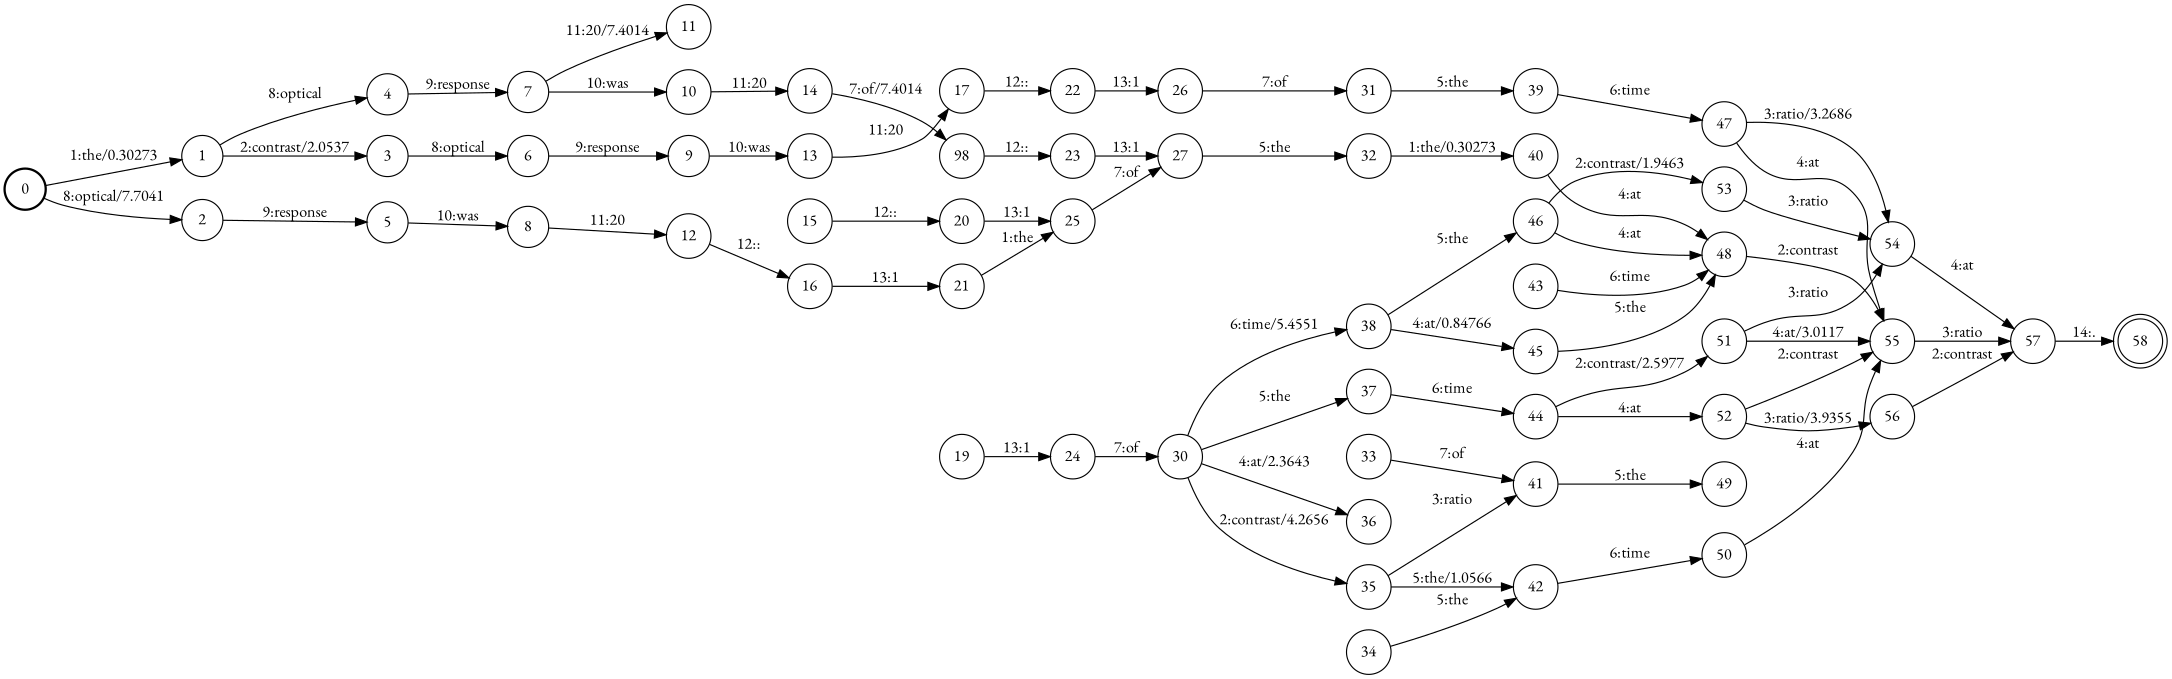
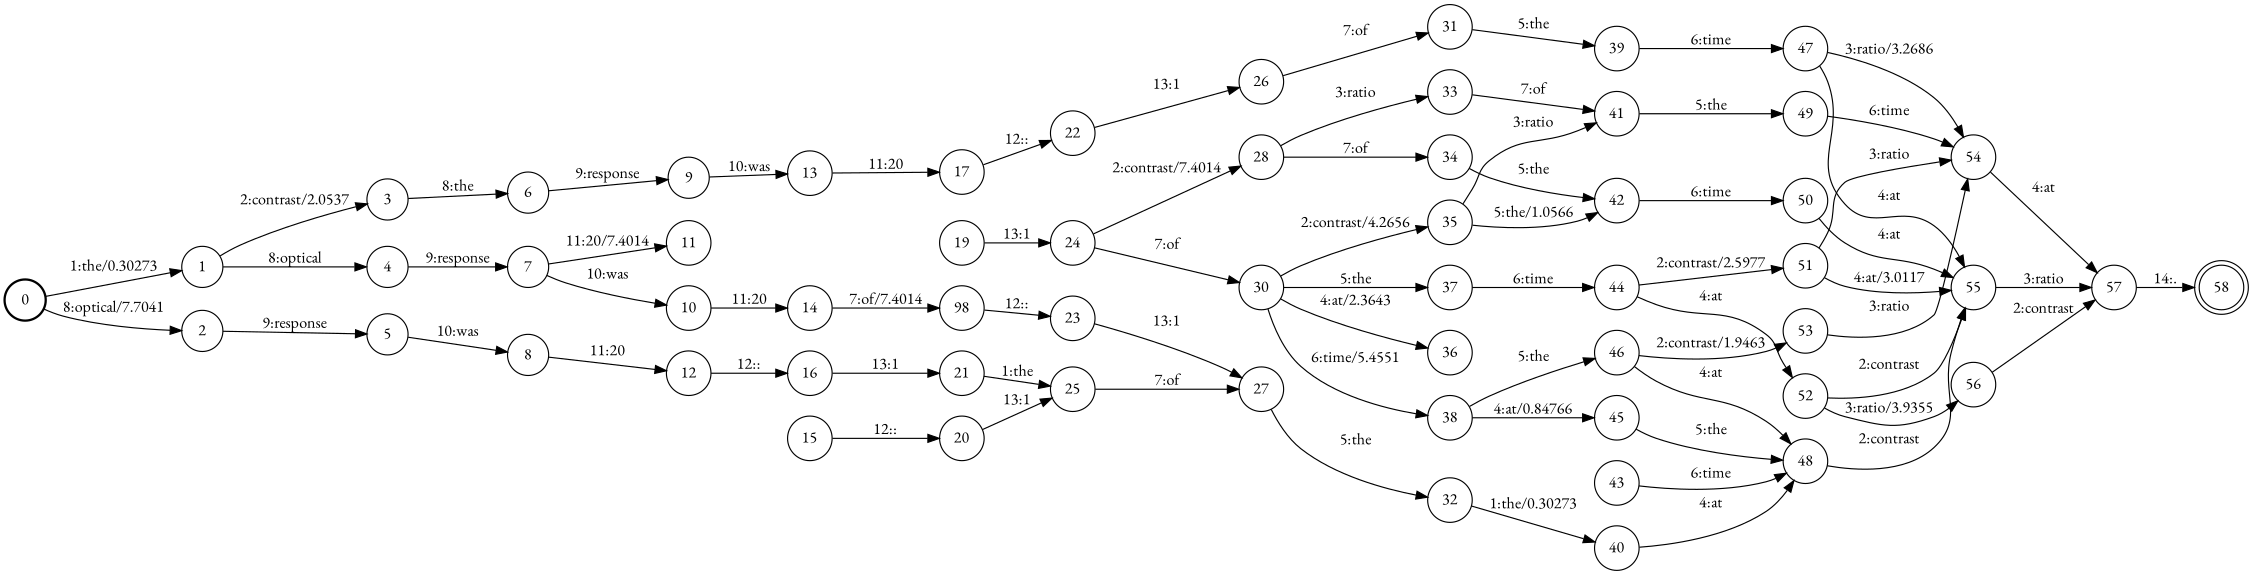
none -> (1886, 126)
(458, 147) -> (458, 186)
none -> (1261, 157)
